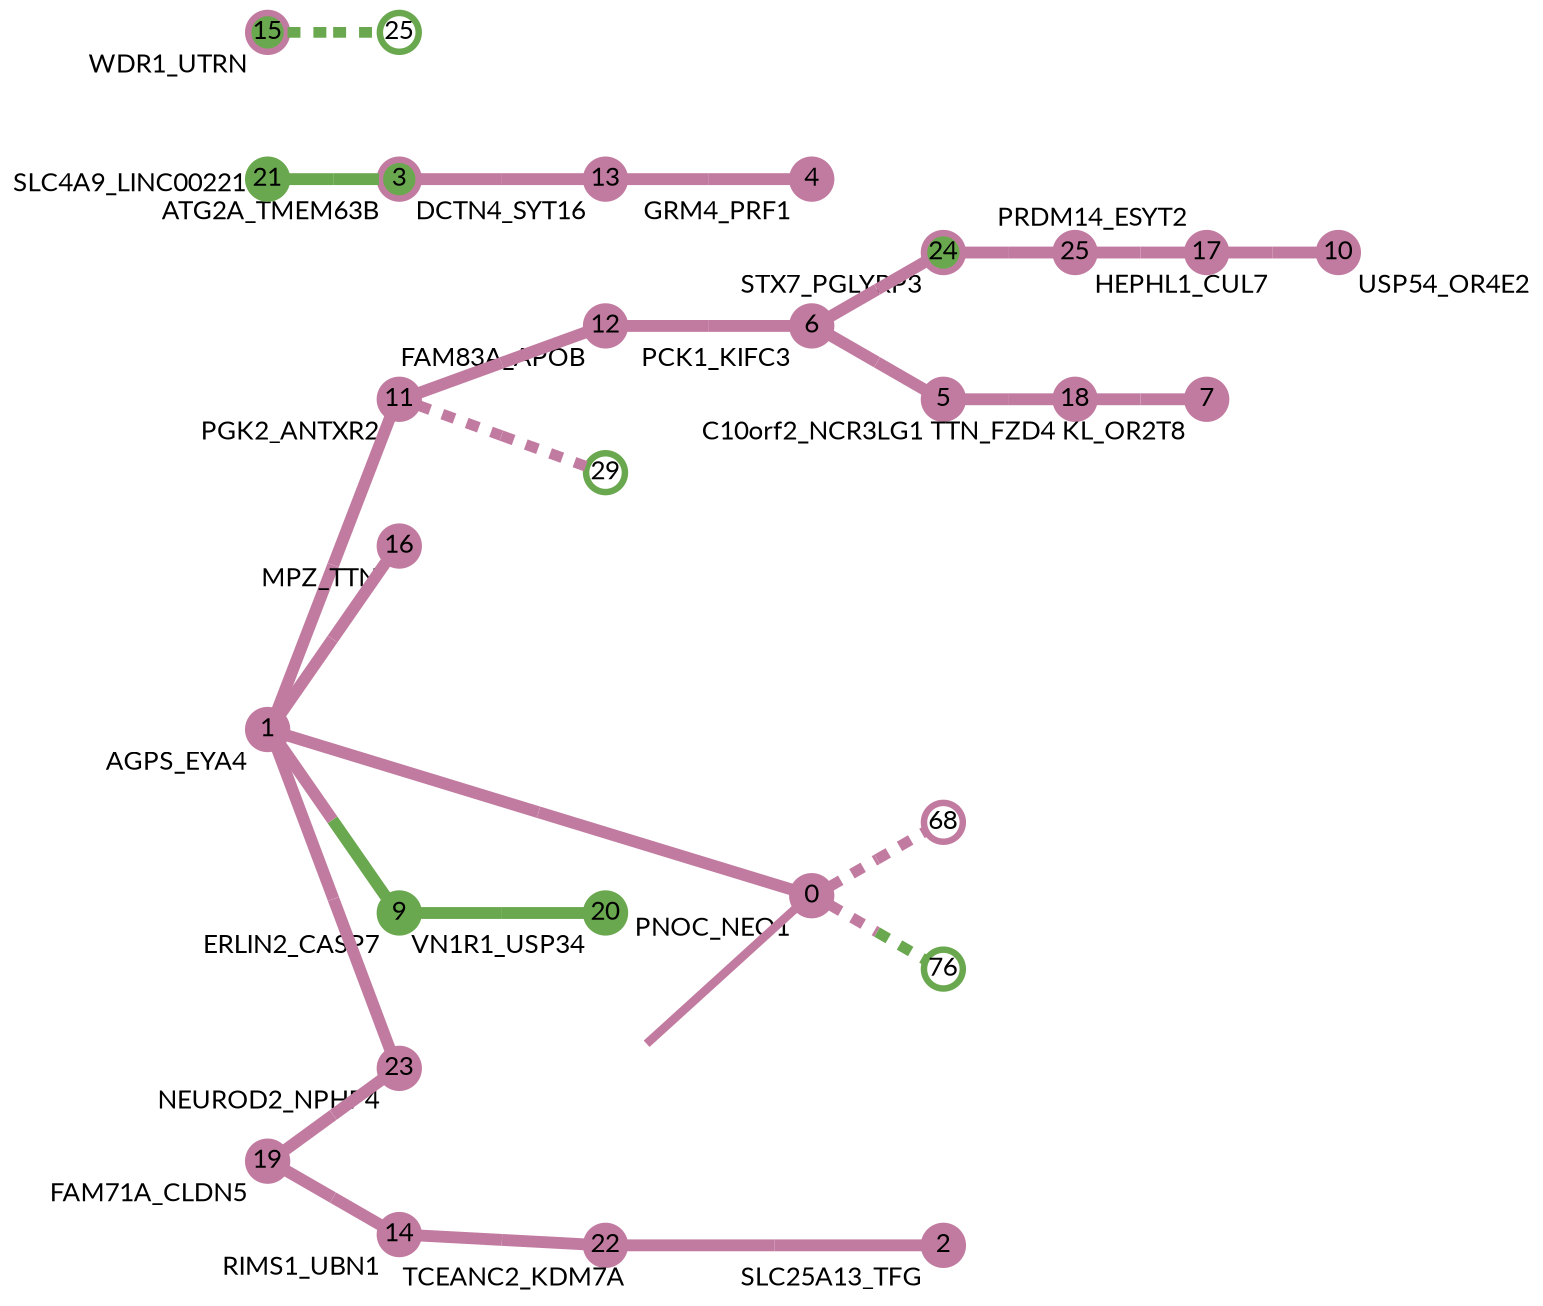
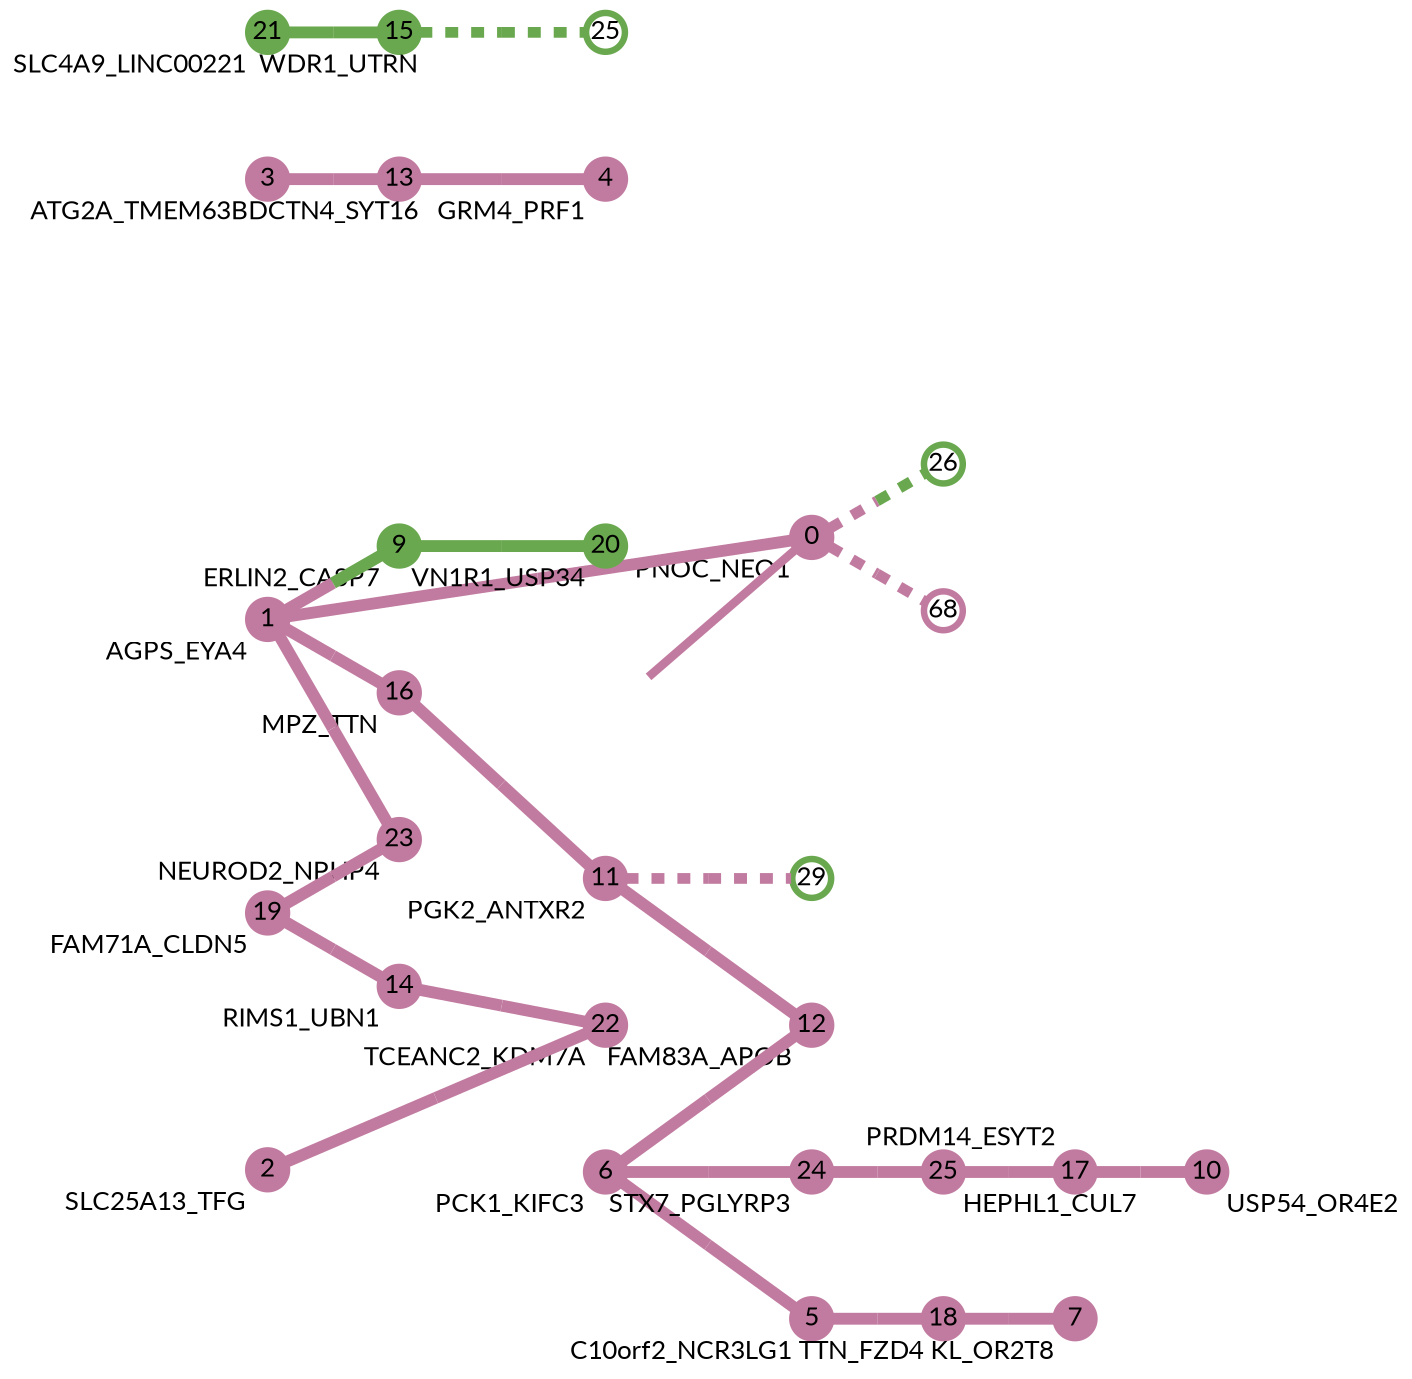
(268, 32) -> (399, 32)
(333, 179) -> (333, 32)
(399, 179) -> (268, 179)
(943, 253) -> (812, 1172)
(708, 326) -> (708, 1099)
(333, 565) -> (502, 785)
(943, 969) -> (943, 464)
(774, 1245) -> (436, 1098)
